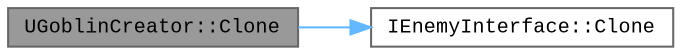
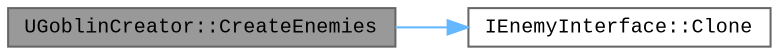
(153, 27) -> (202, 27)
